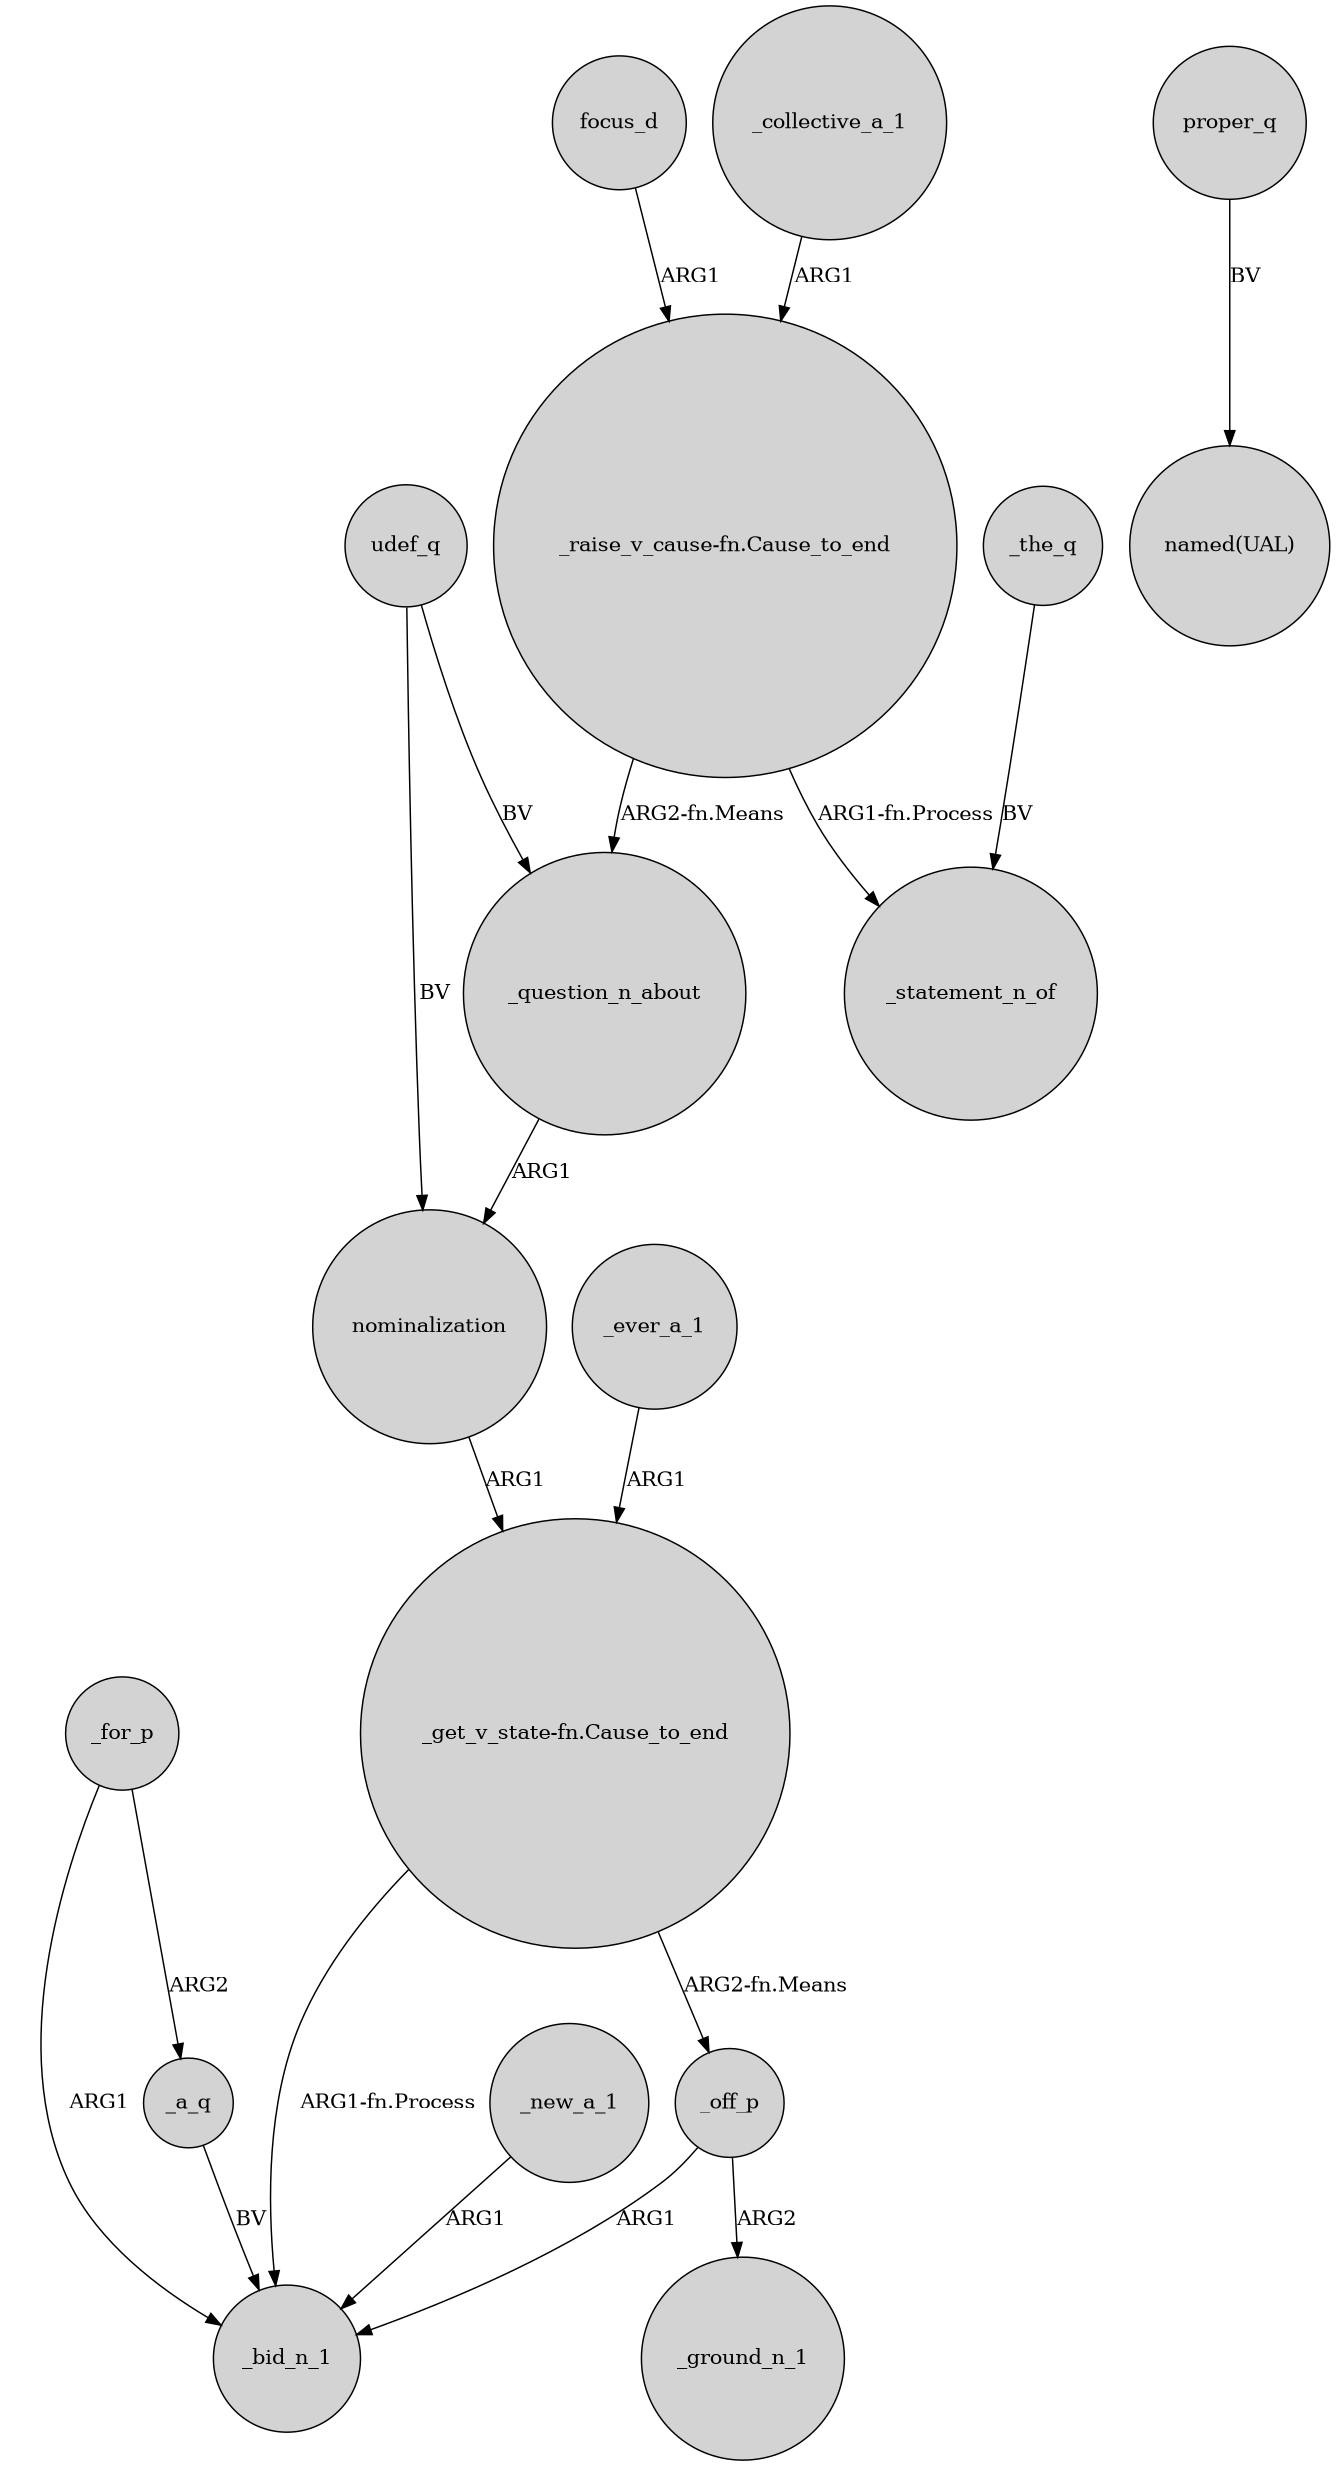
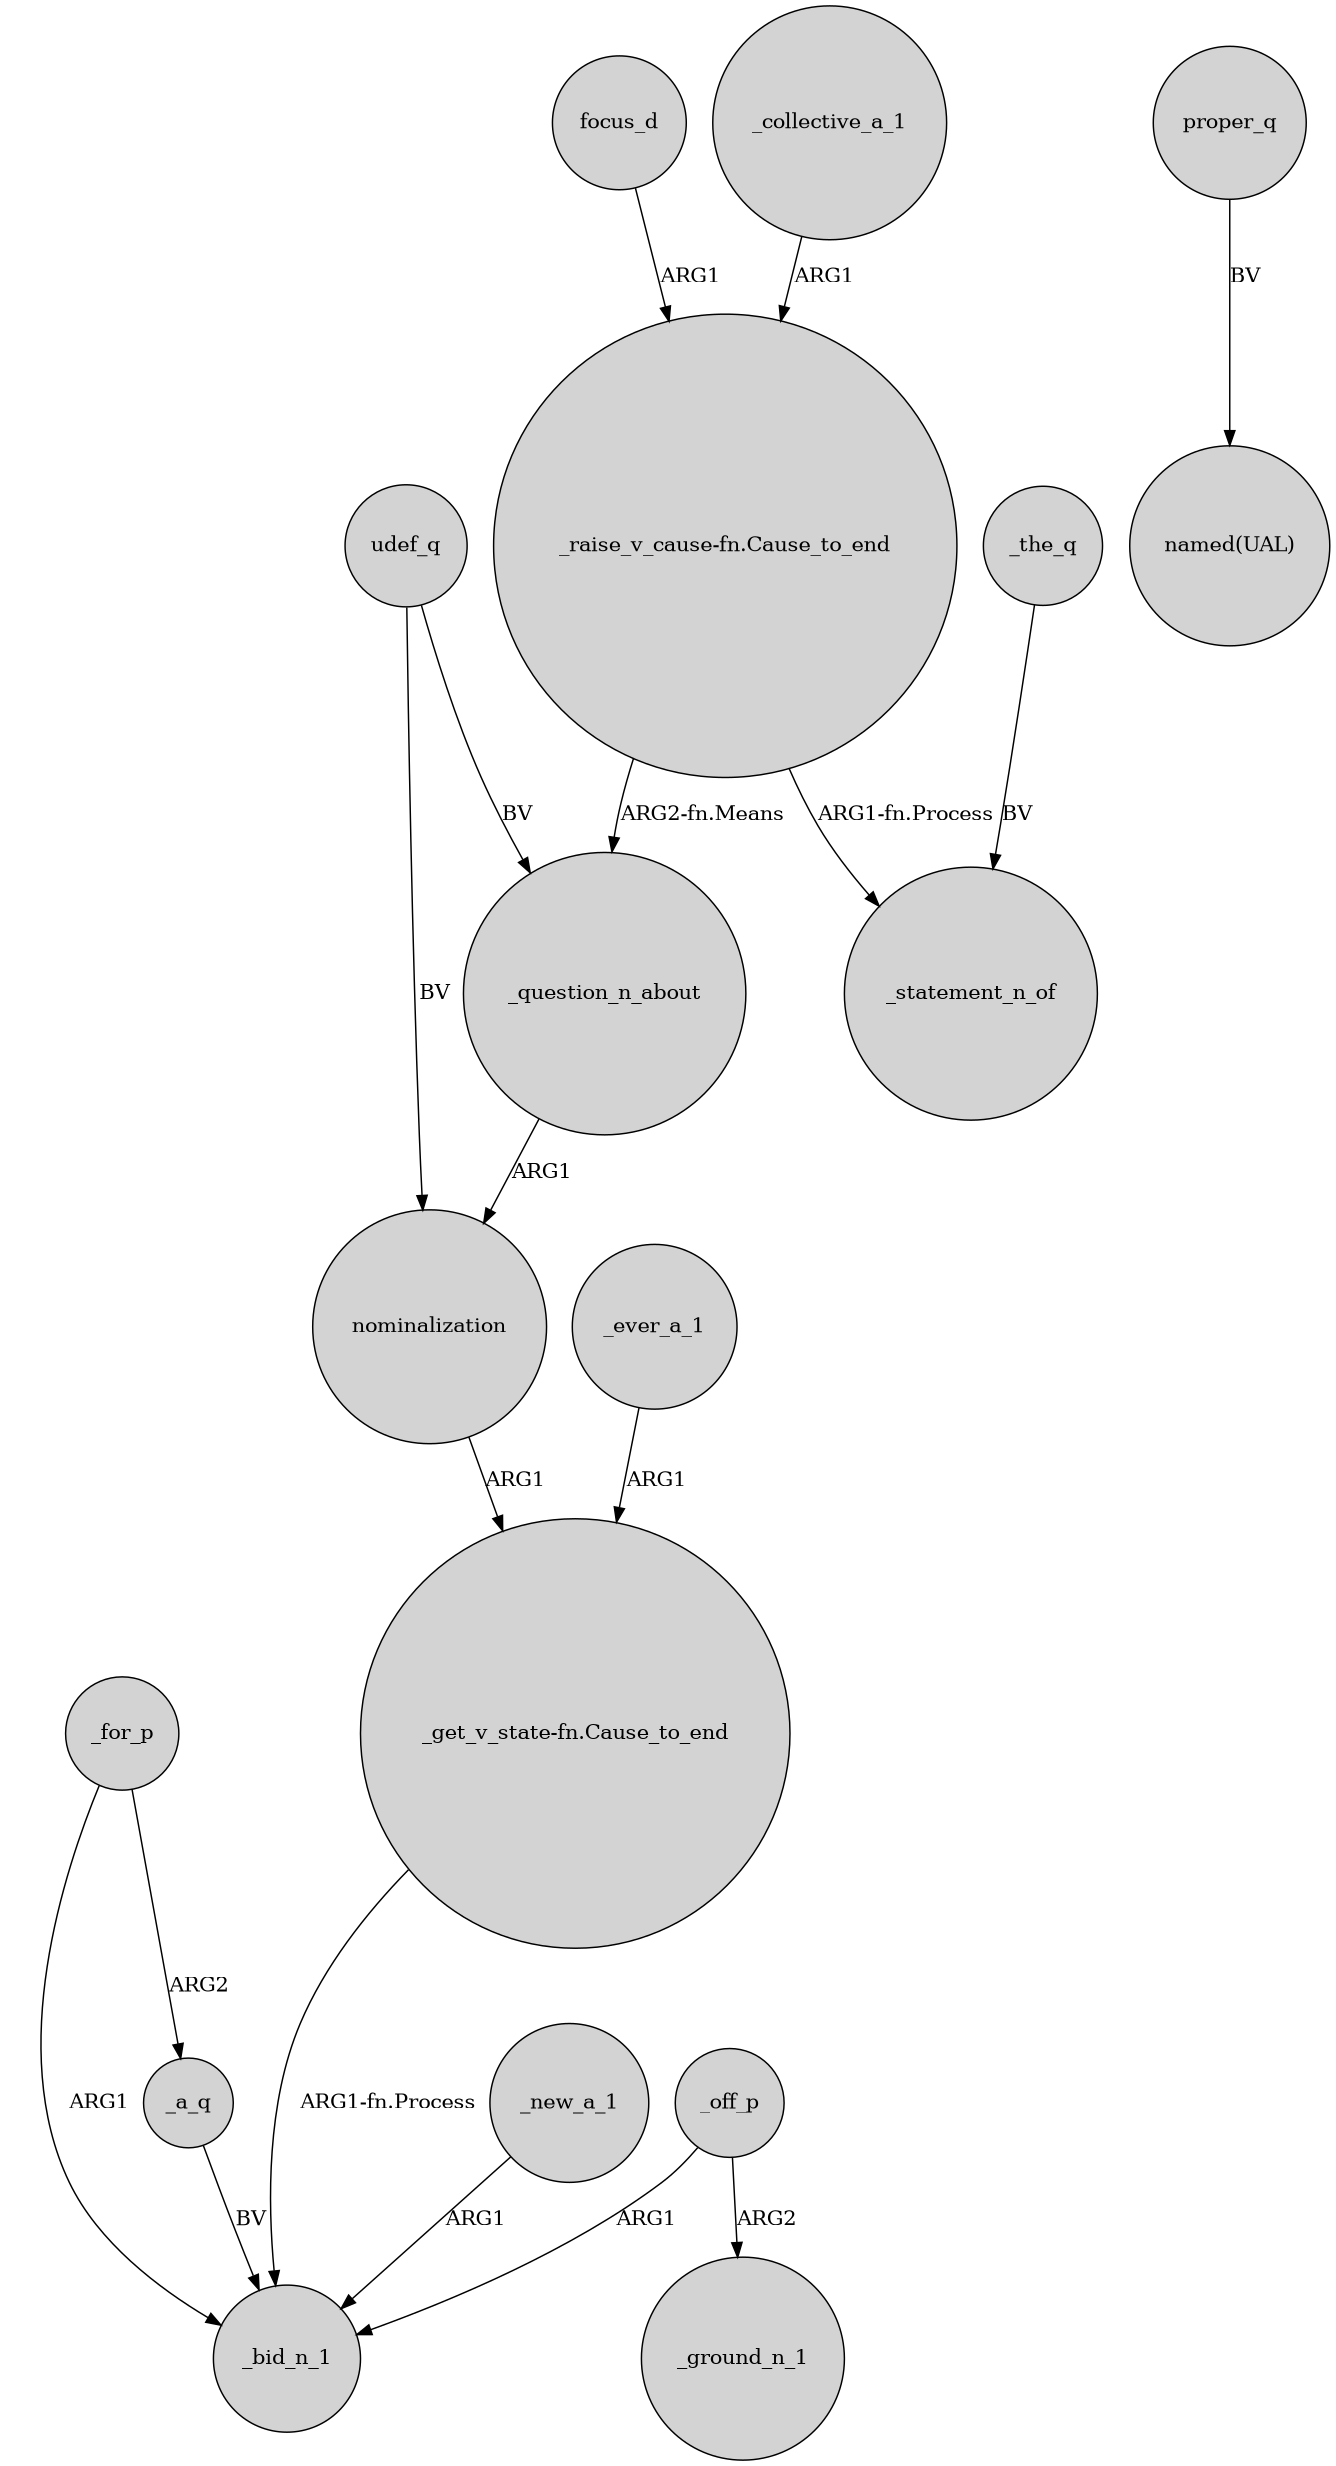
(681, 1985) -> none
